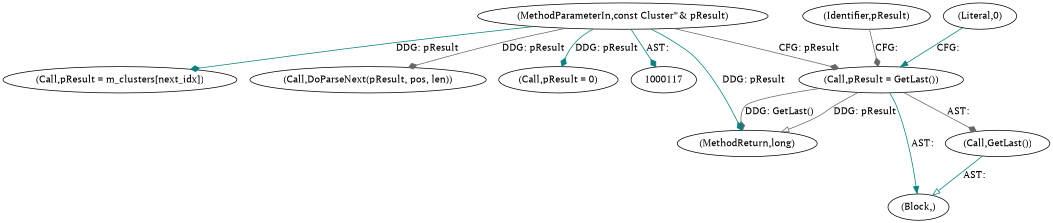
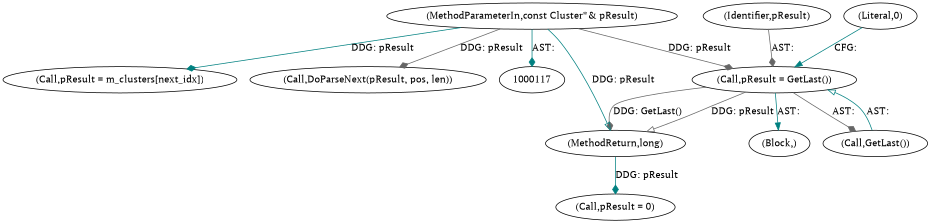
(577, 41) -> (615, 171)
(809, 48) -> (700, 48)
(888, 48) -> (784, 48)
(703, 67) -> (582, 74)
(960, 173) -> (858, 107)
